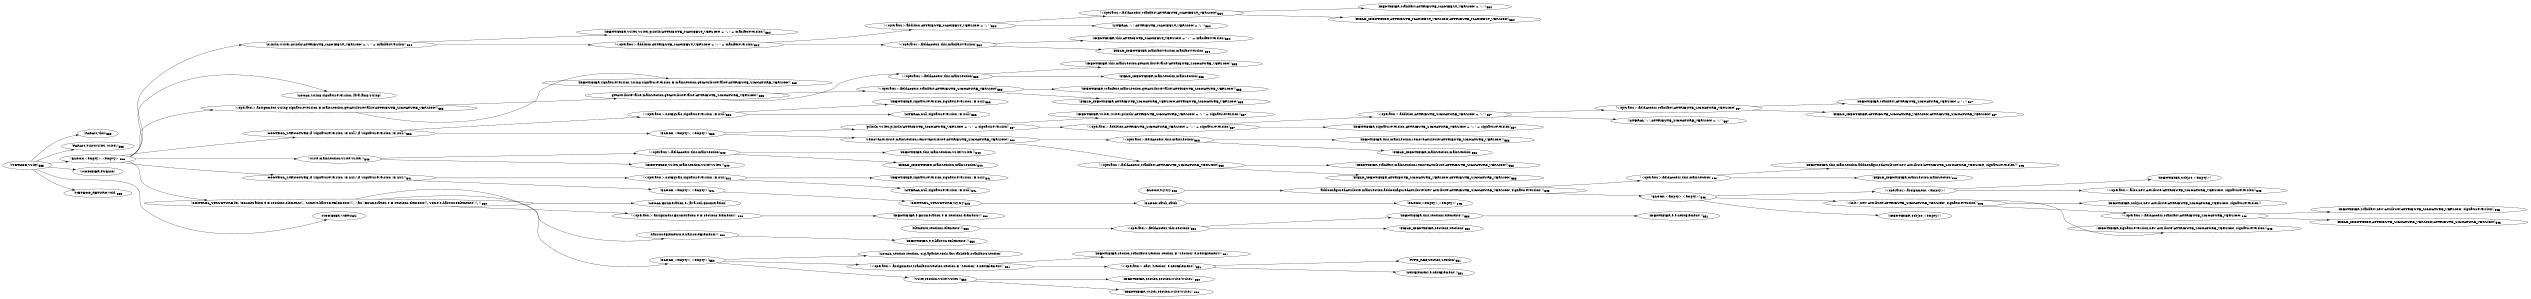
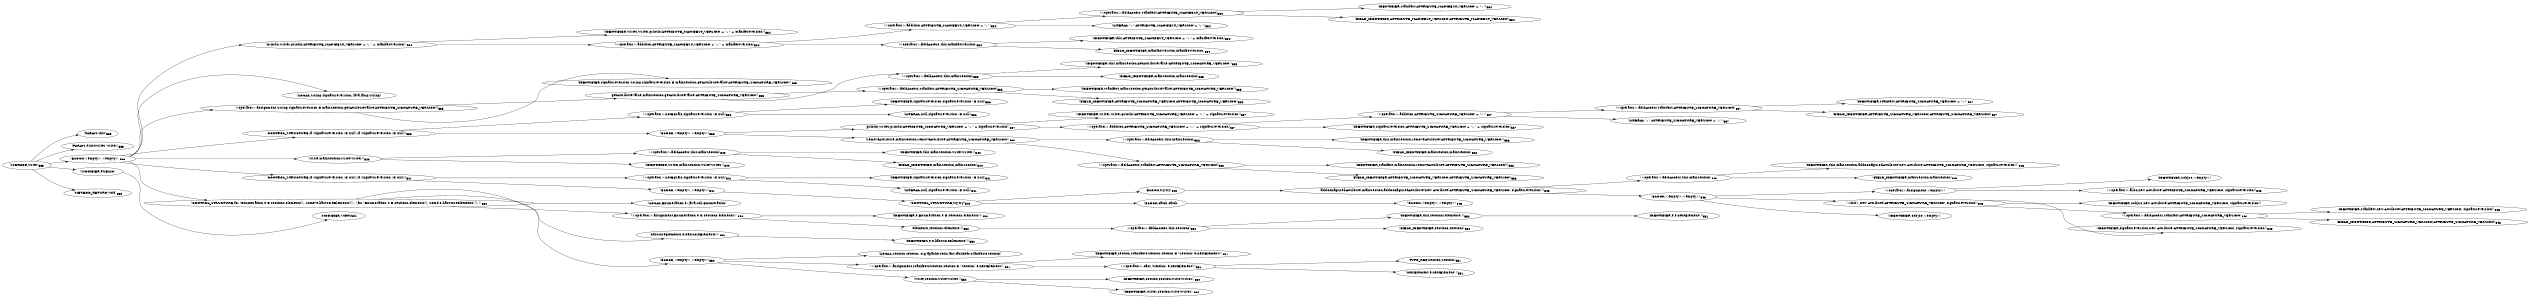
none -> (1057, 196)
(170, 223) -> (209, 233)
none -> (823, 223)
